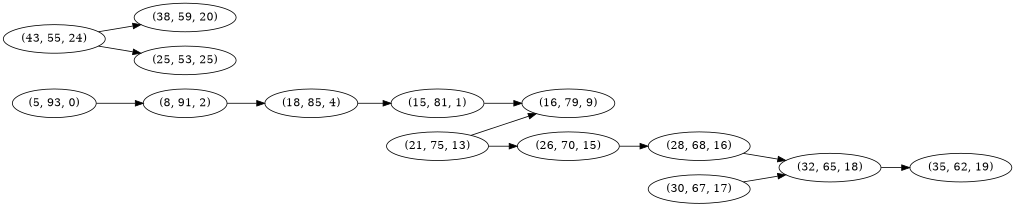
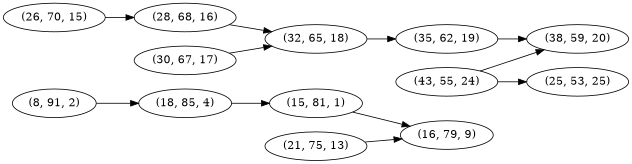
none -> (508, 39)
(54, 103) -> none
(499, 146) -> none
